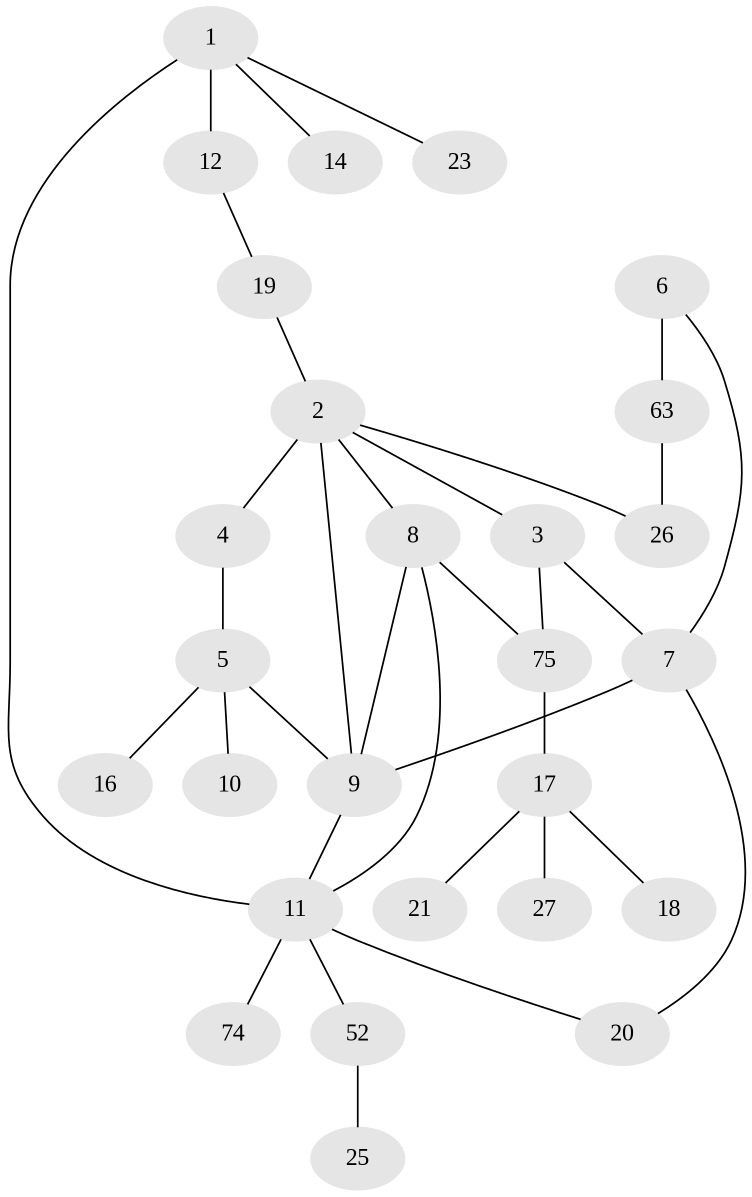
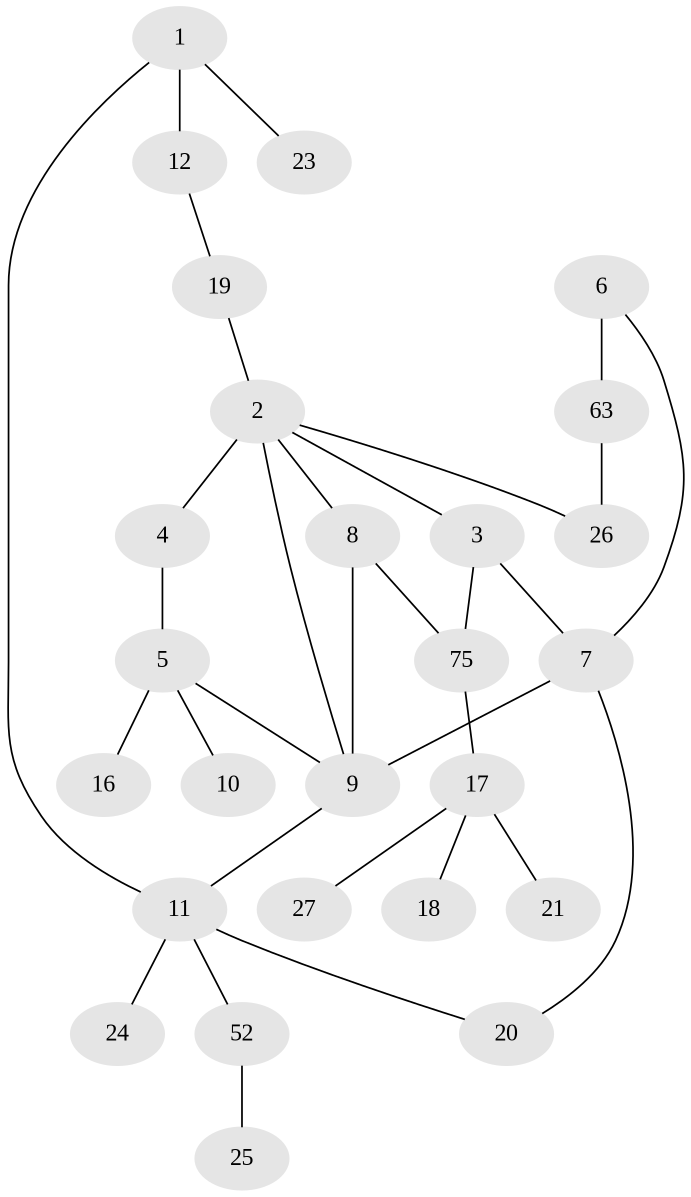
(335, 163) -> none
(437, 740) -> none
(233, 1034) -> (117, 1034)
